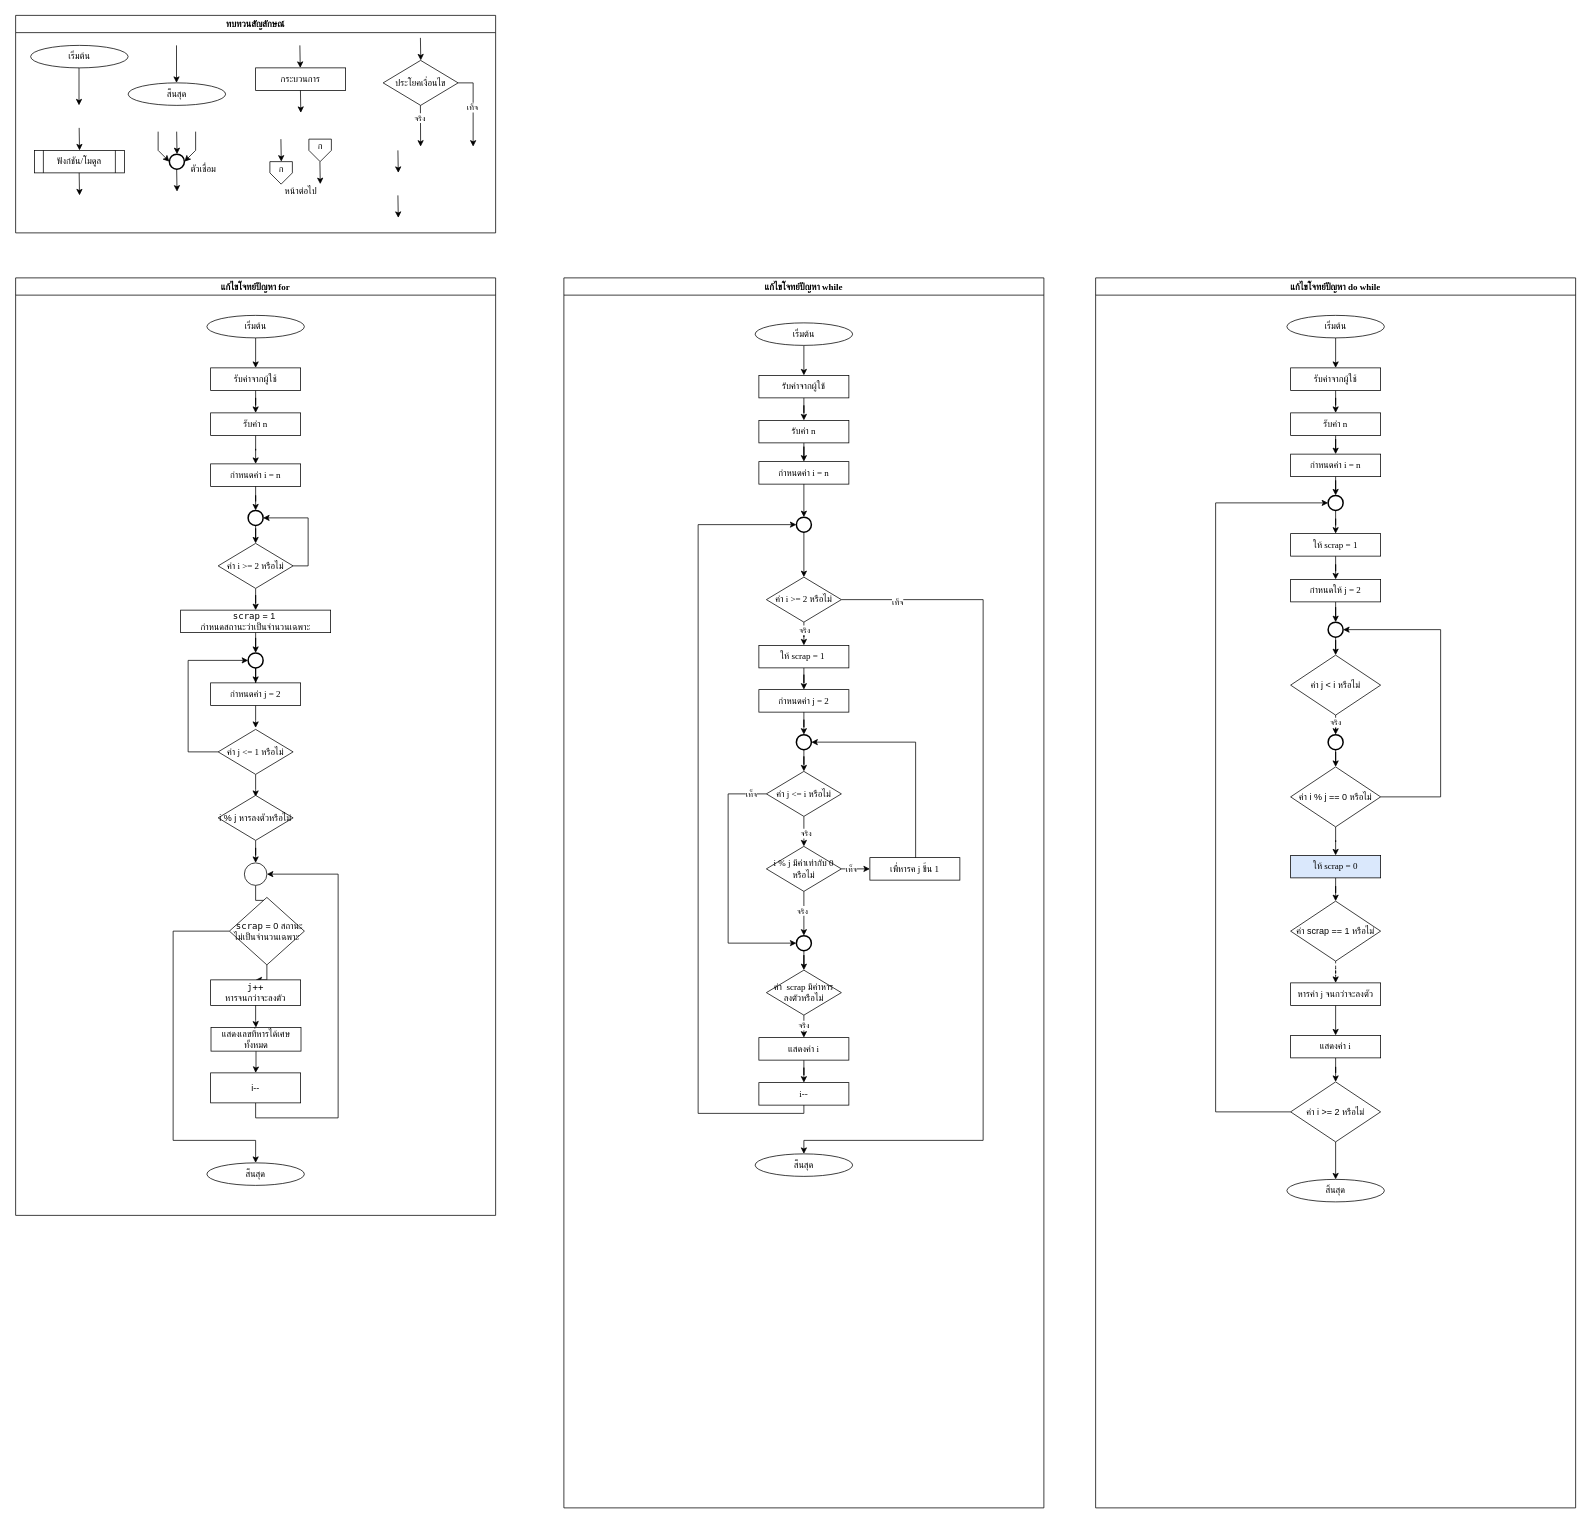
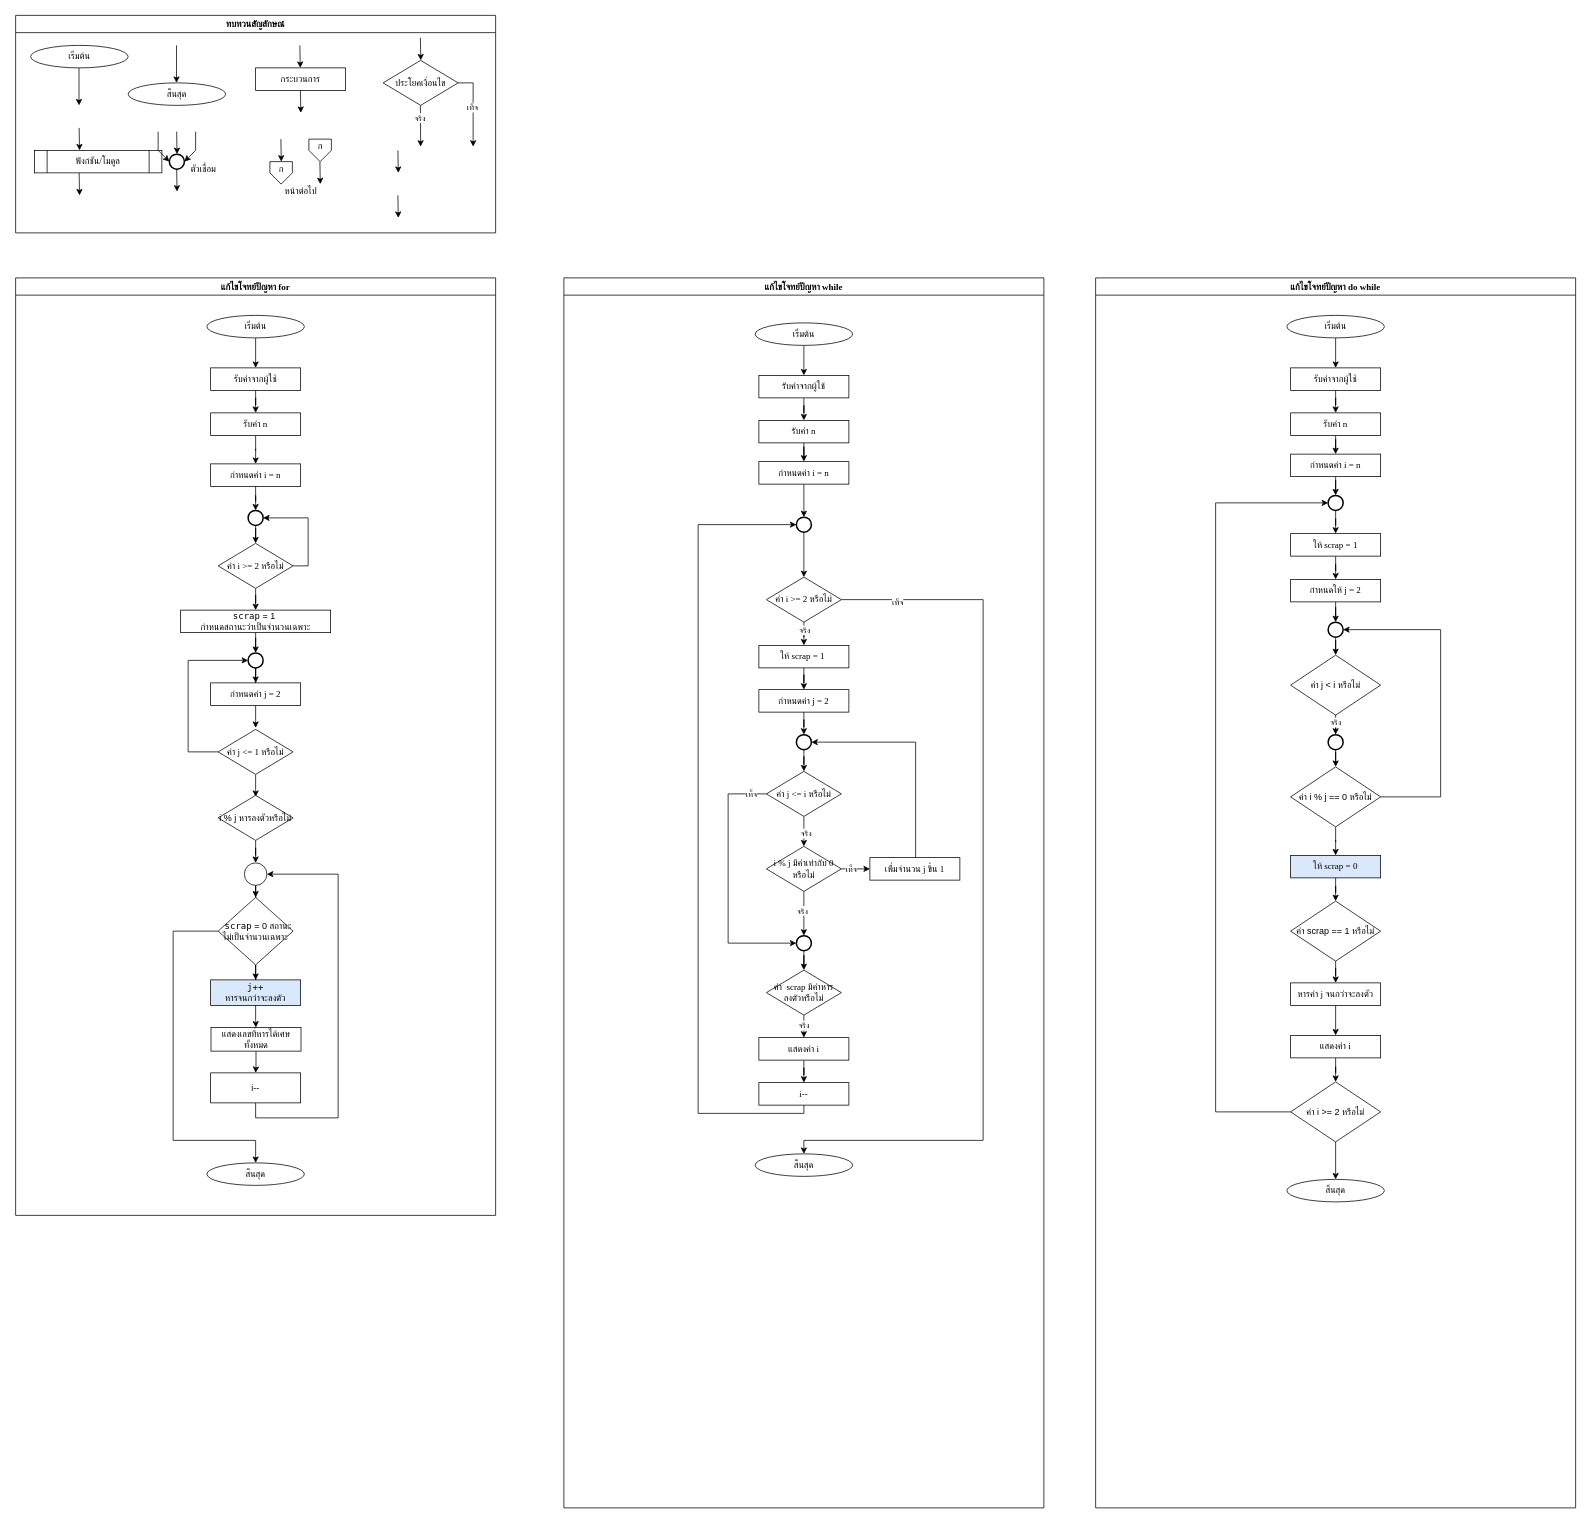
(79, 162) -> (98, 162)
(915, 869) -> (915, 869)
(267, 931) -> (255, 931)
(1335, 976) -> (1335, 976)
(255, 993) -> (255, 993)
